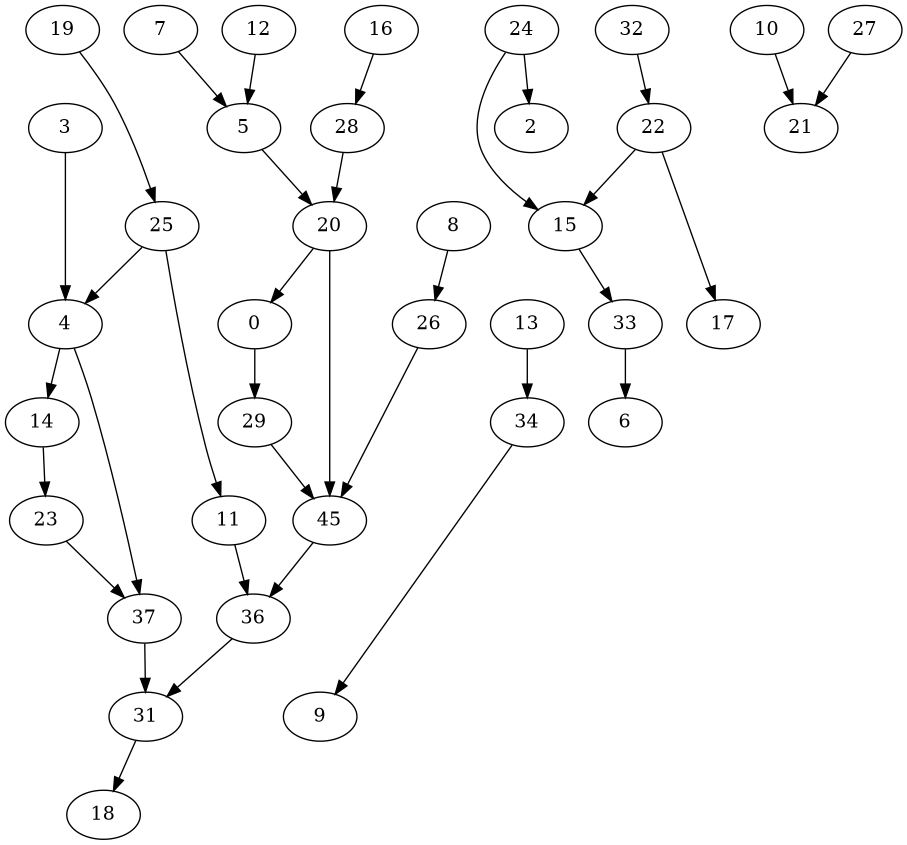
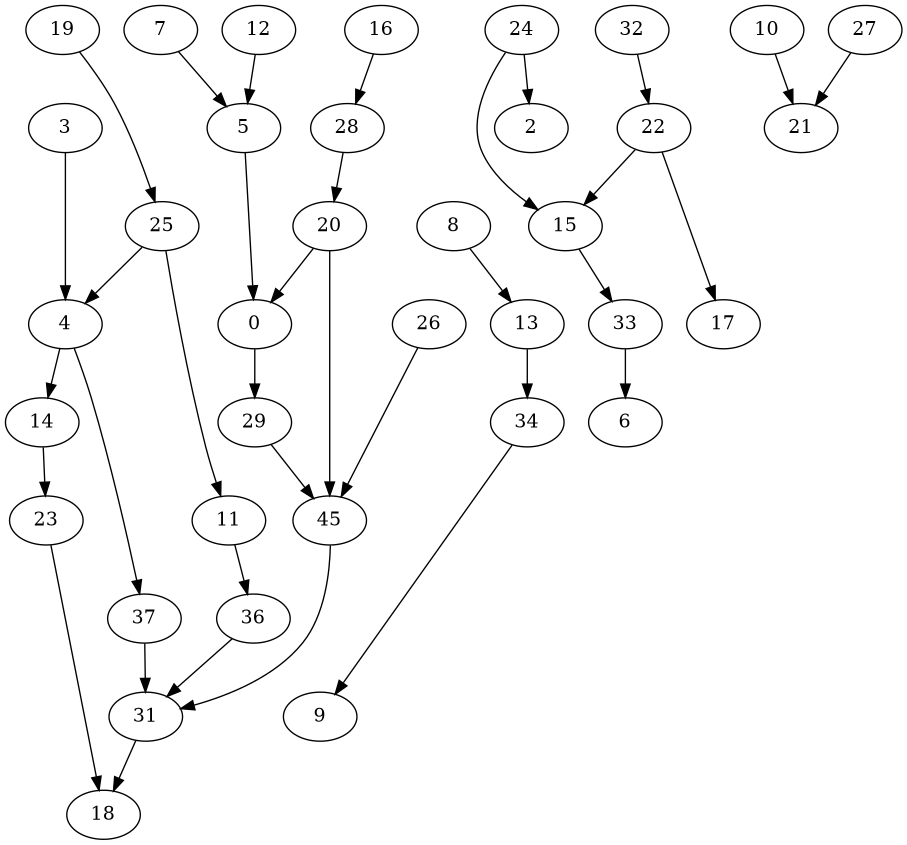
(282, 172) -> (249, 219)
(443, 269) -> (486, 270)
(296, 564) -> (294, 652)
(90, 565) -> (74, 661)
